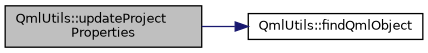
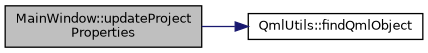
(103, 27) -> (103, 27)
